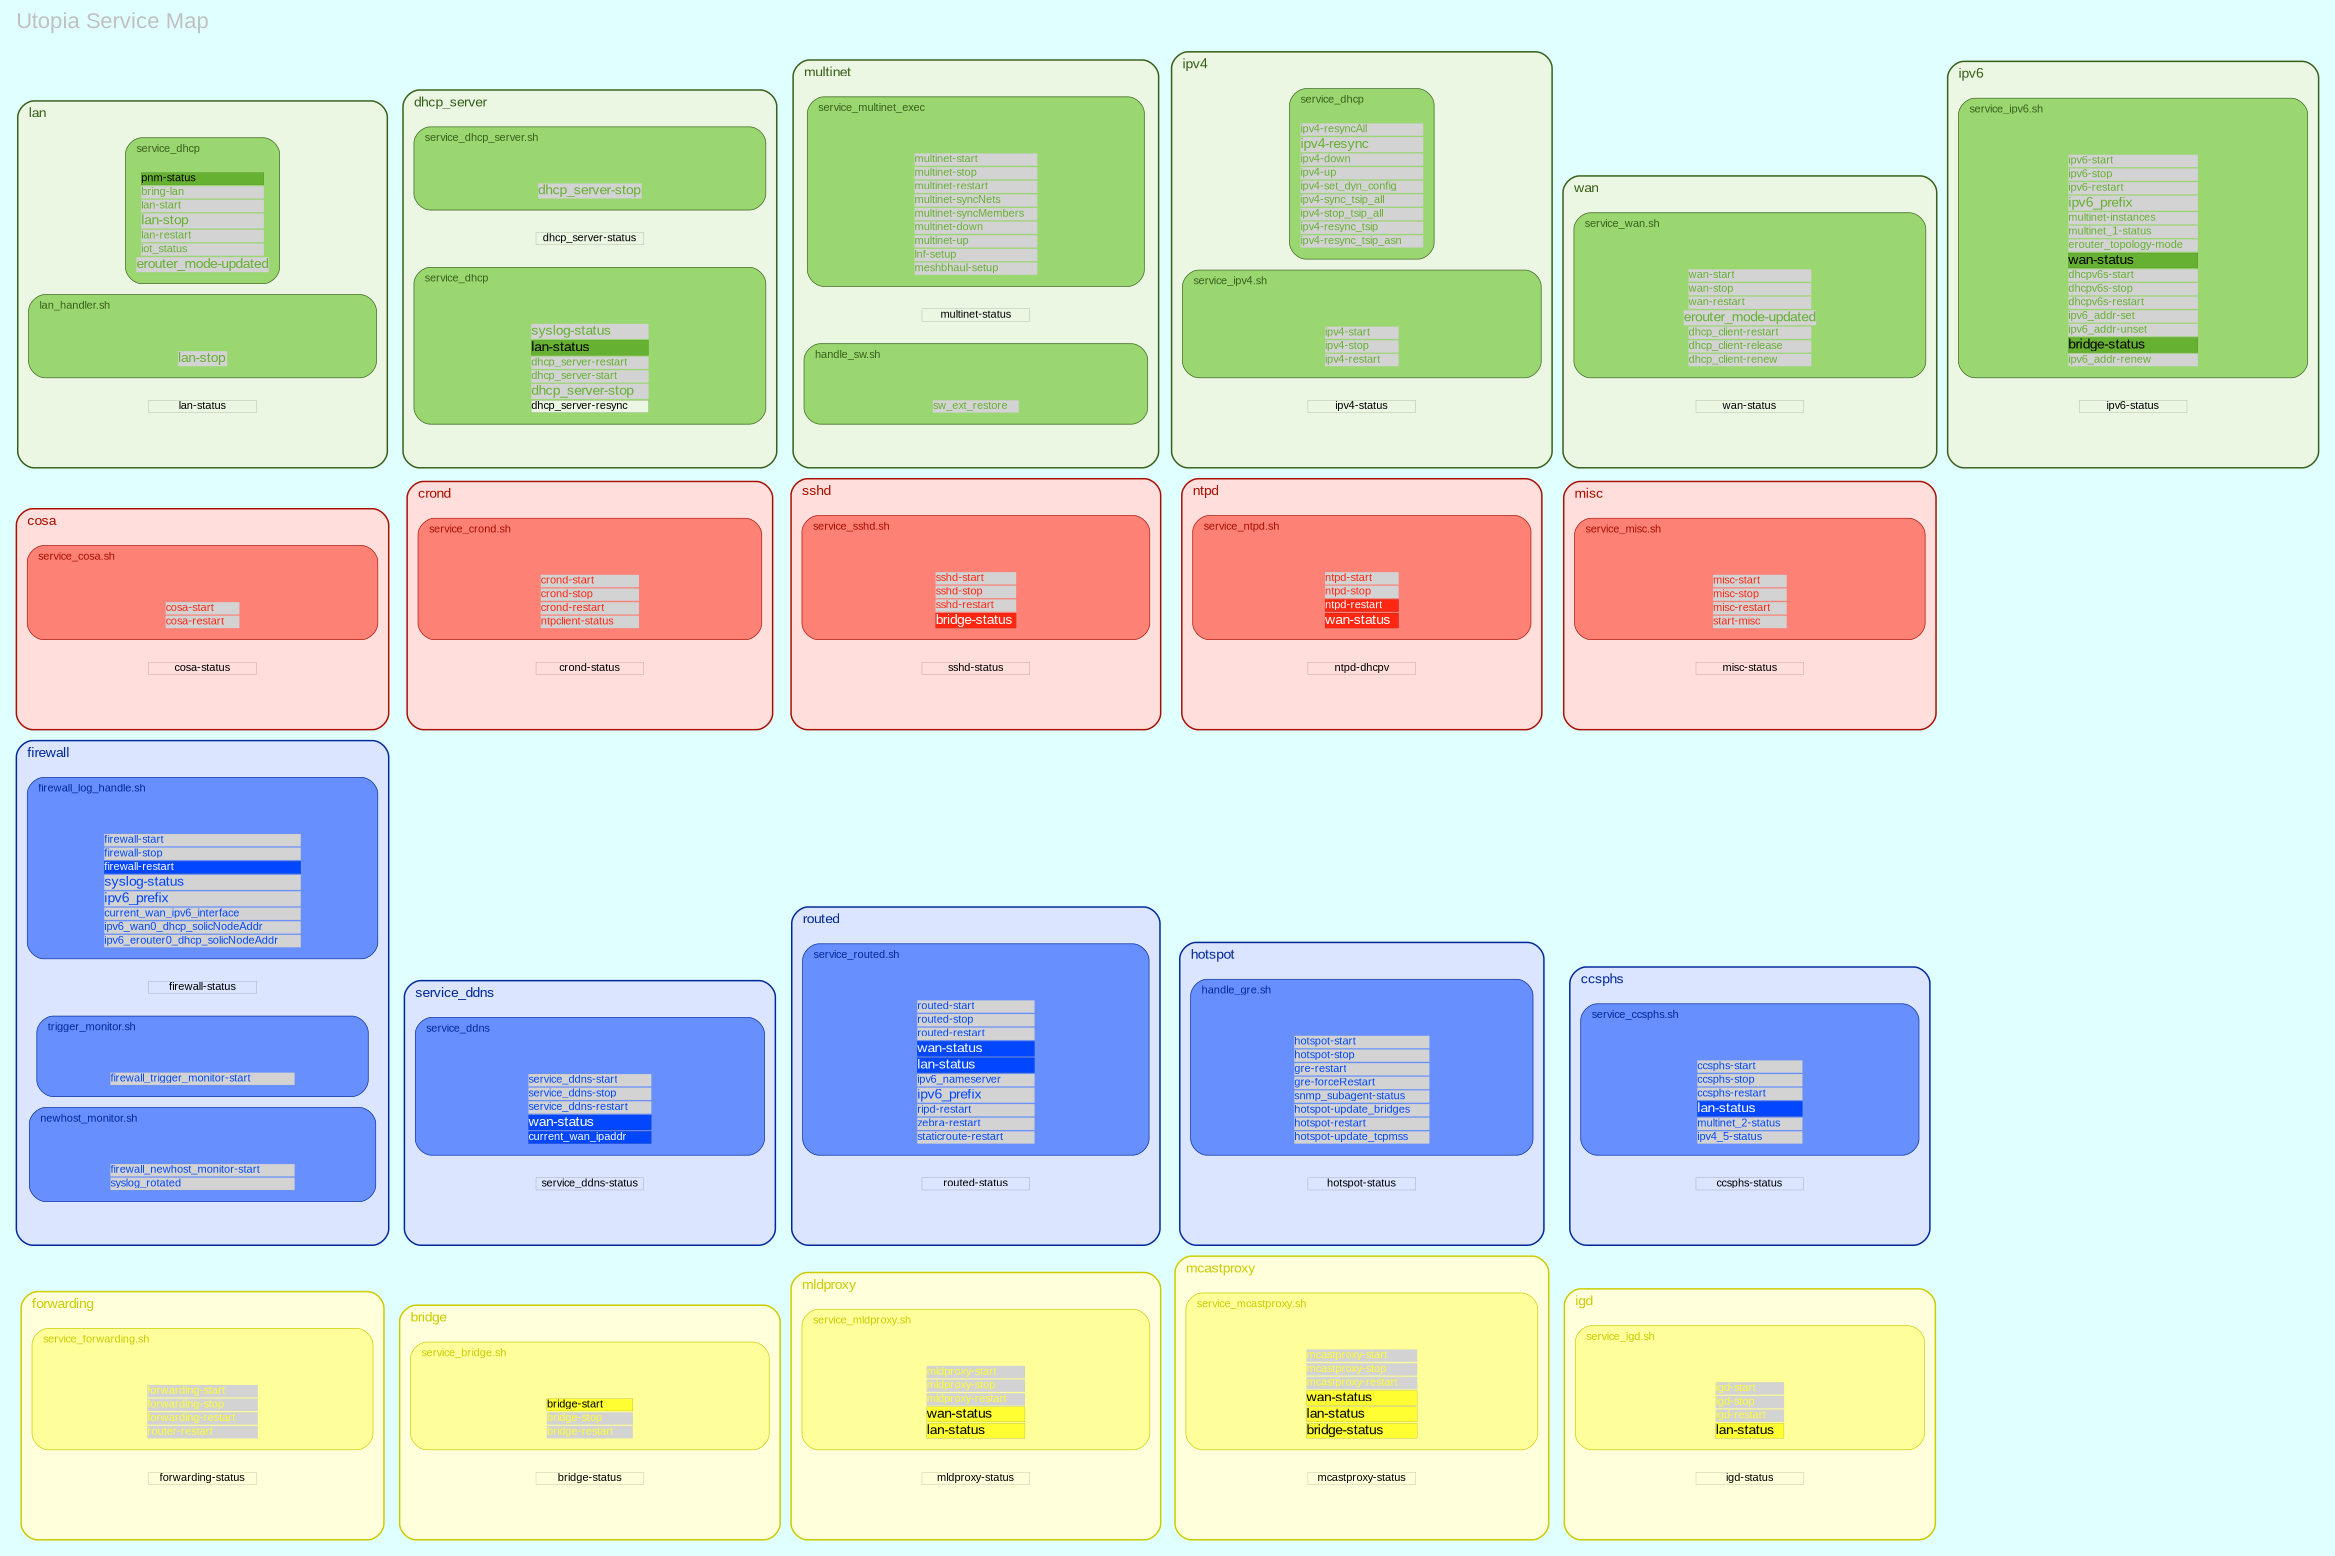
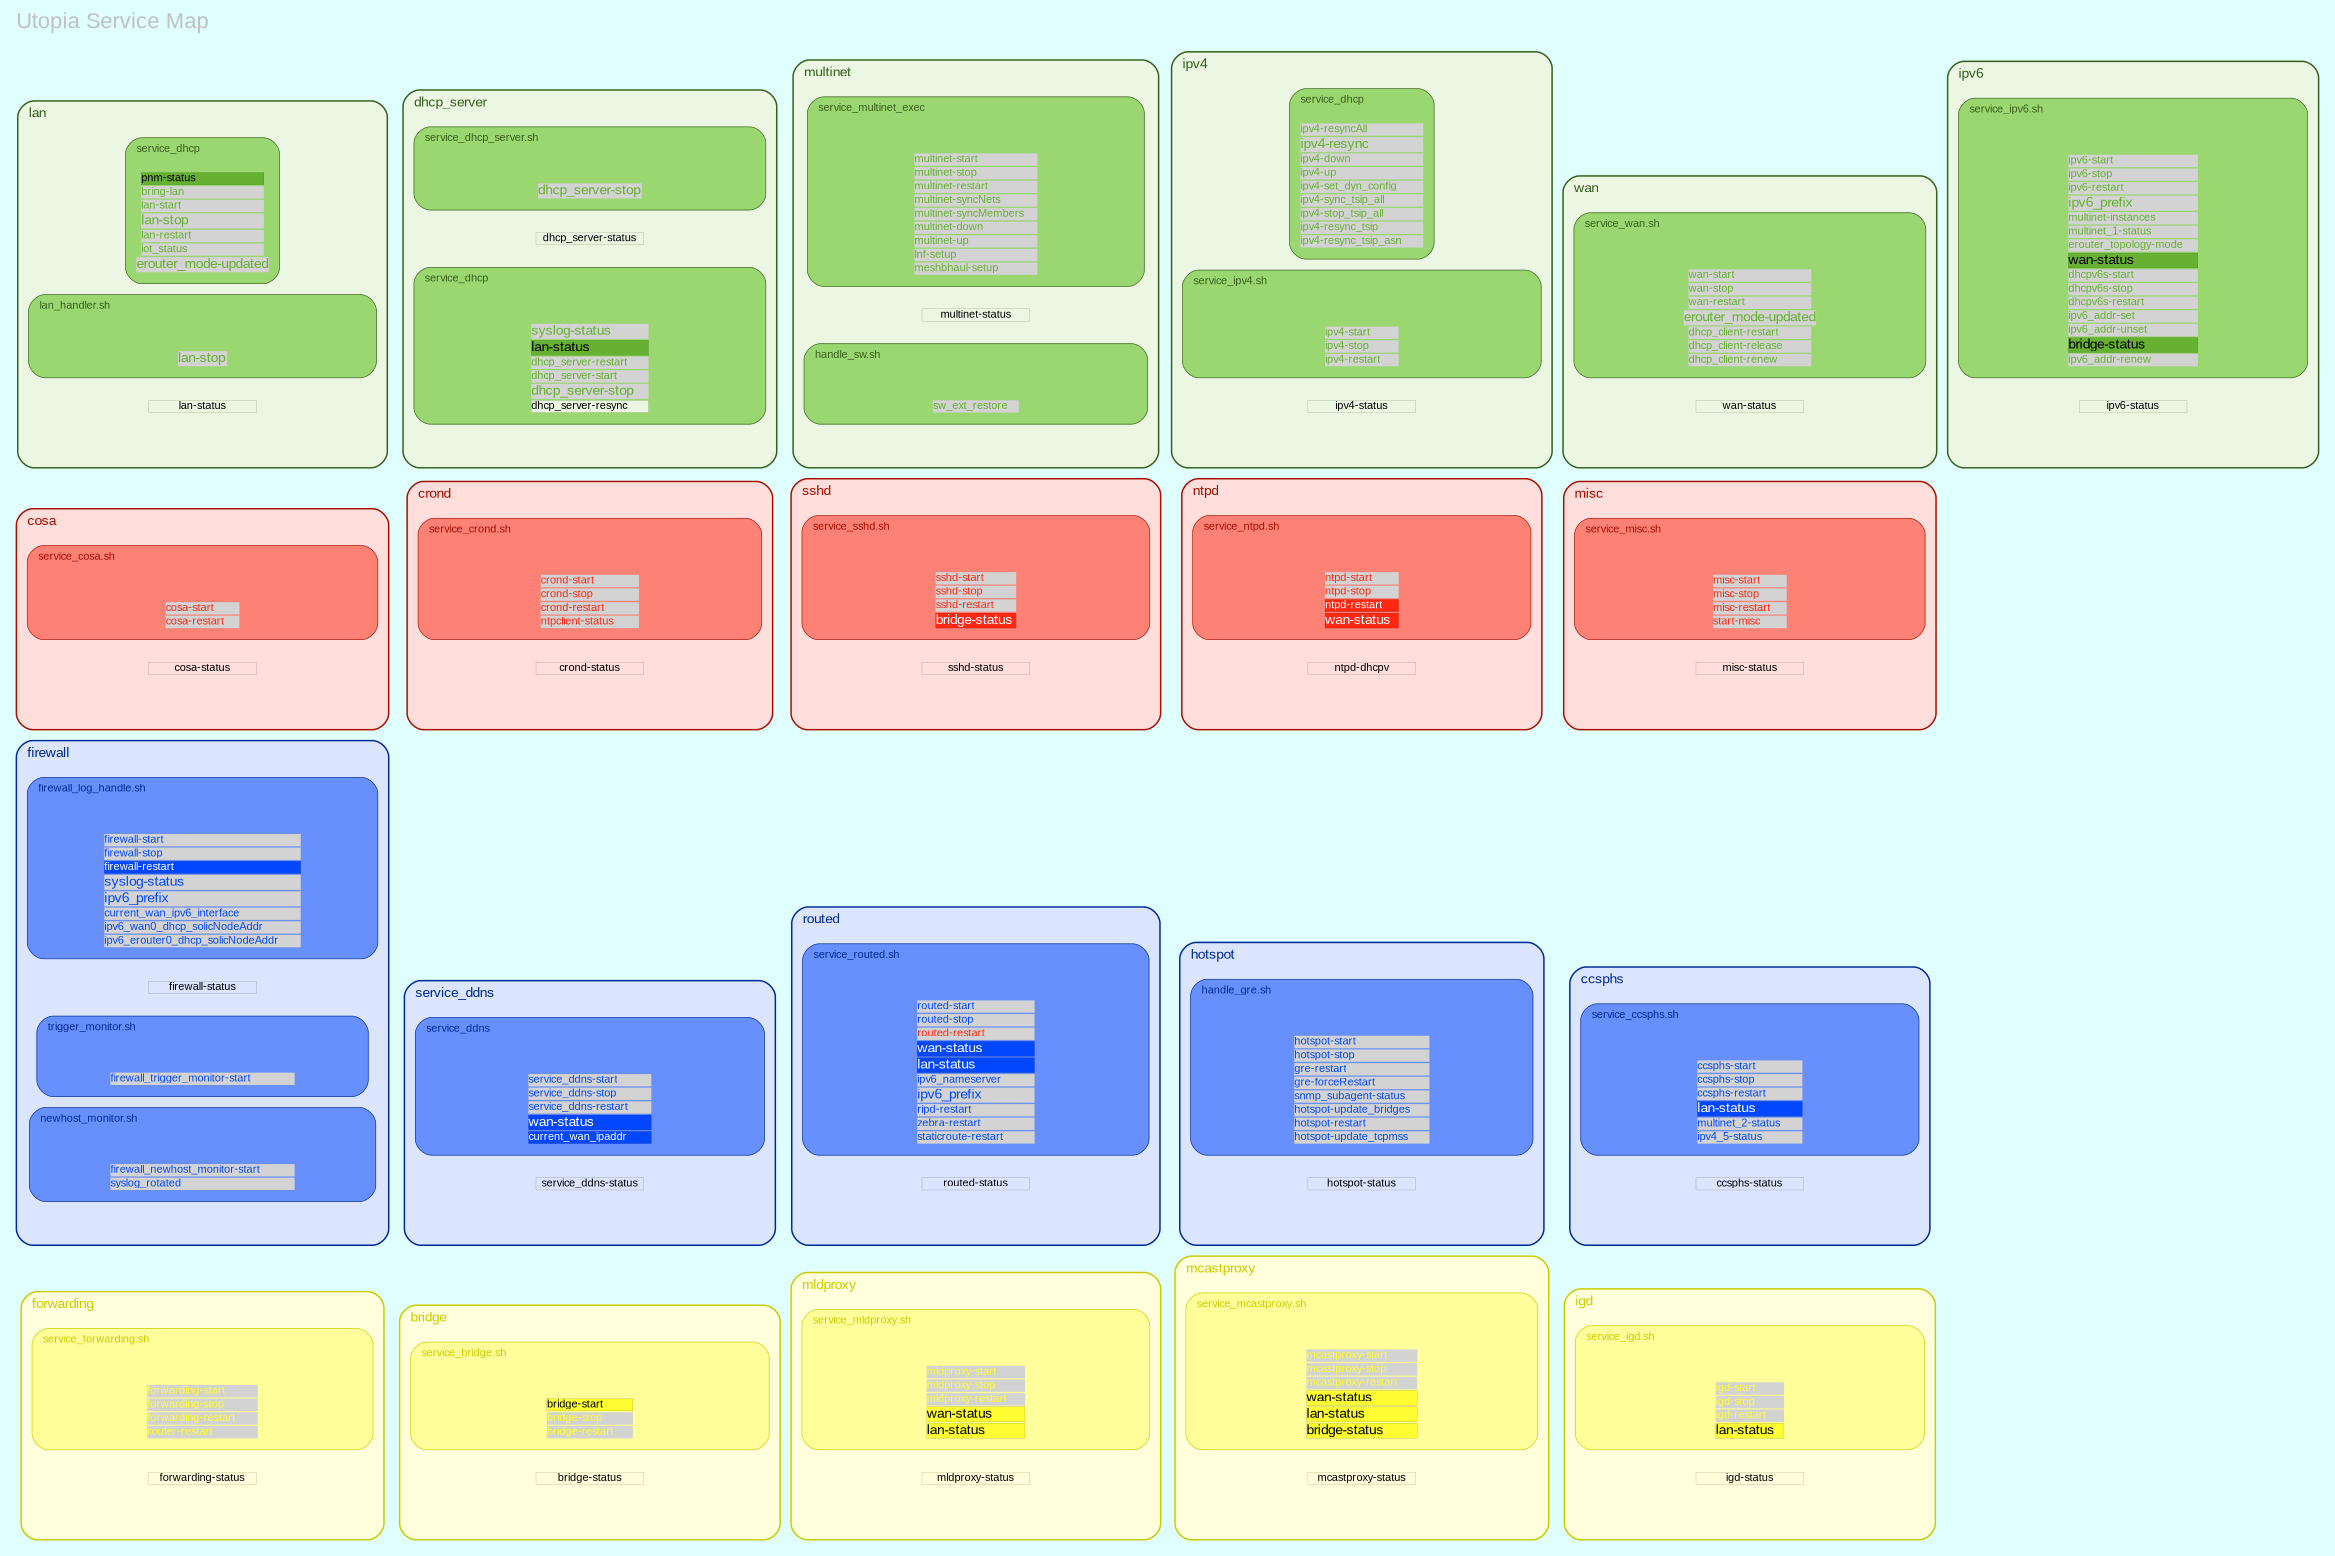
(976, 1034) -> (976, 1034)
